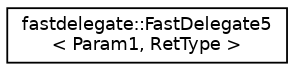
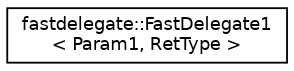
(147, 35) -> (147, 35)
